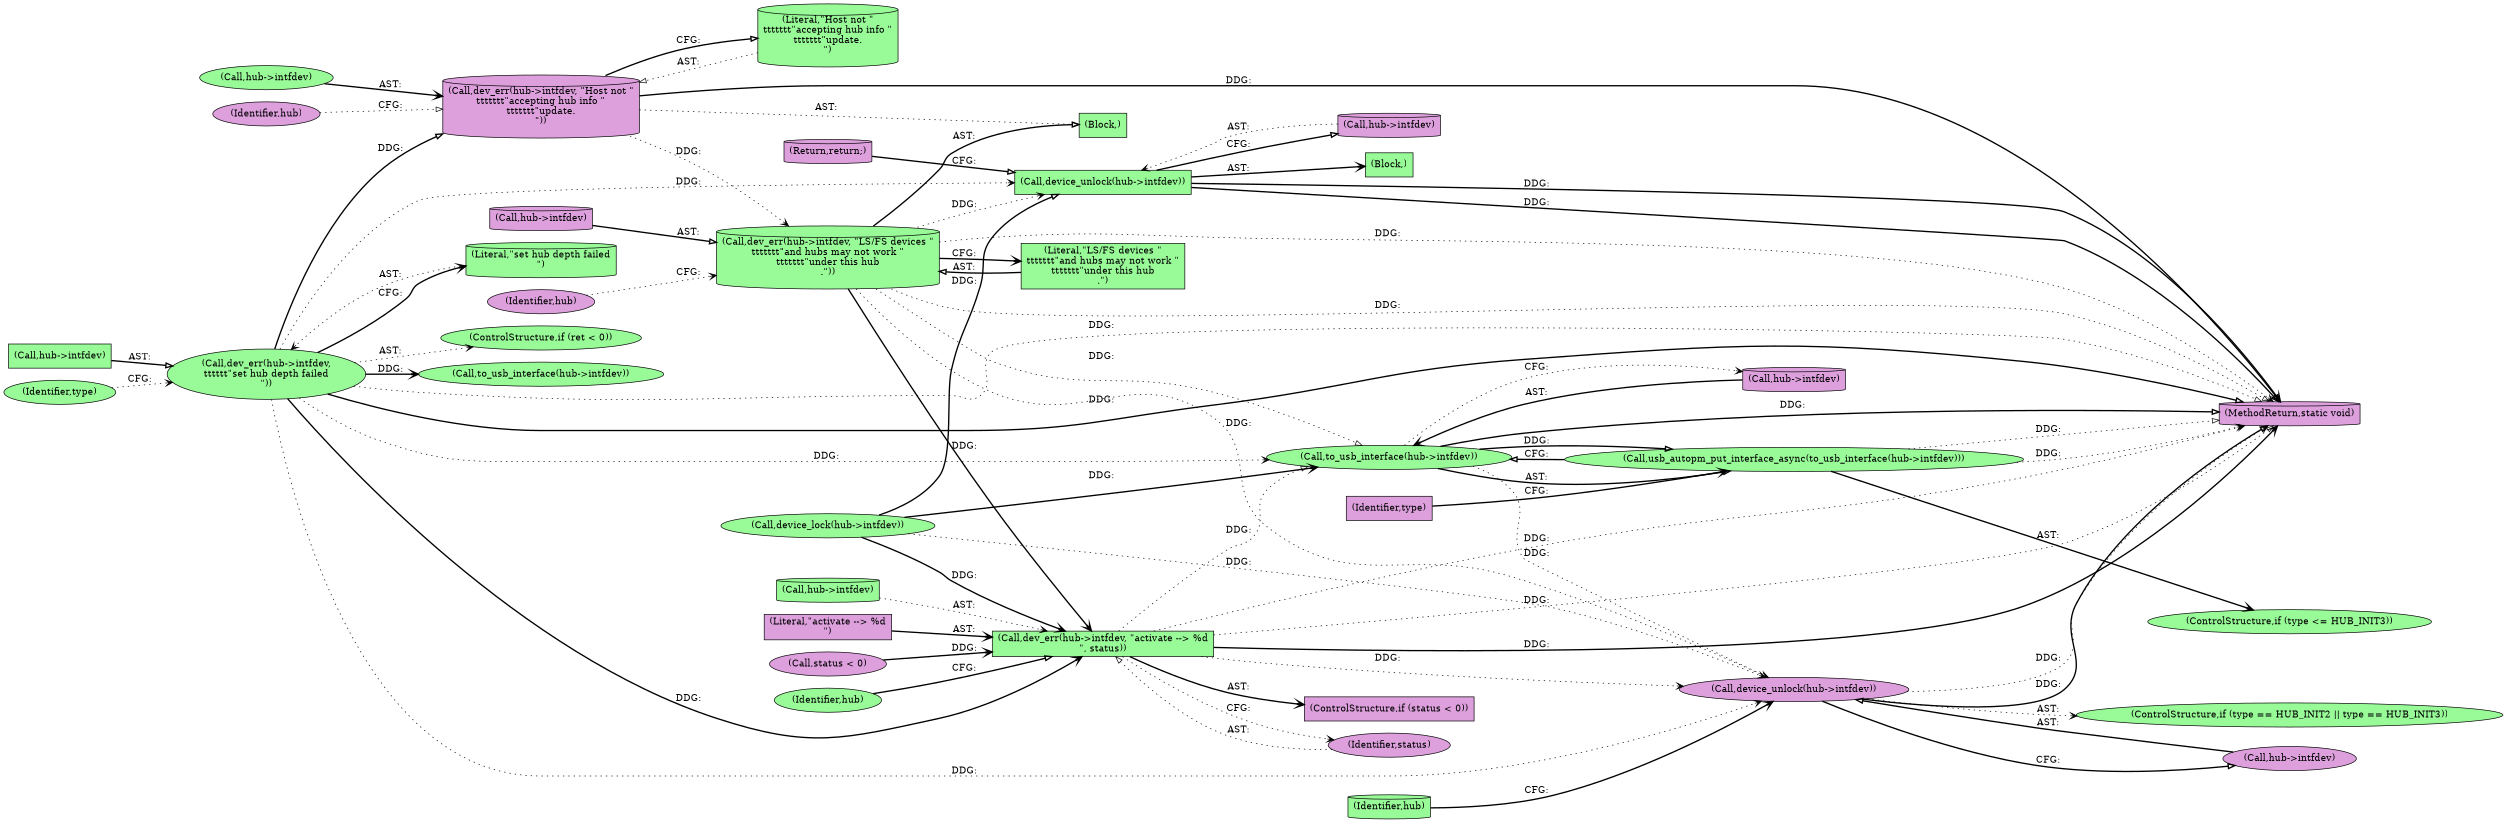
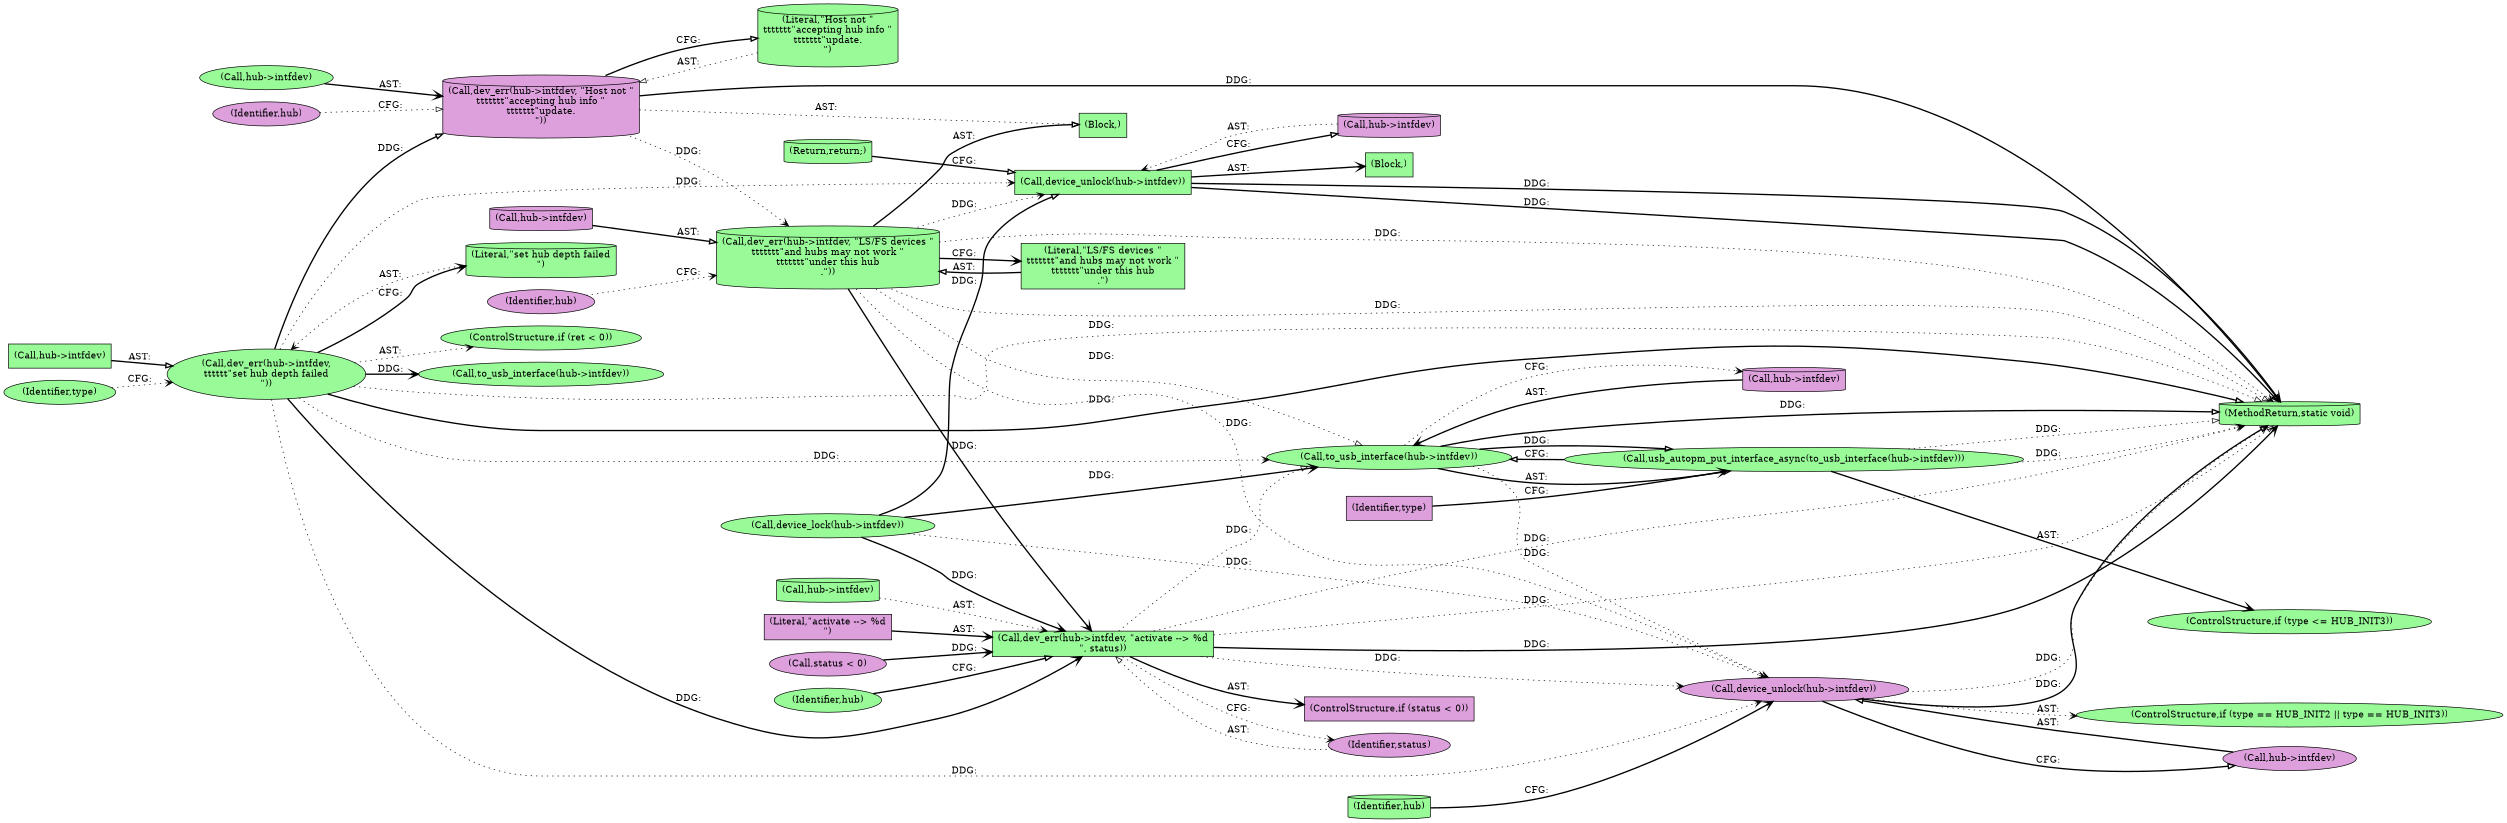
(828, 151) -> (828, 151)
(2290, 414) -> (2290, 414)
